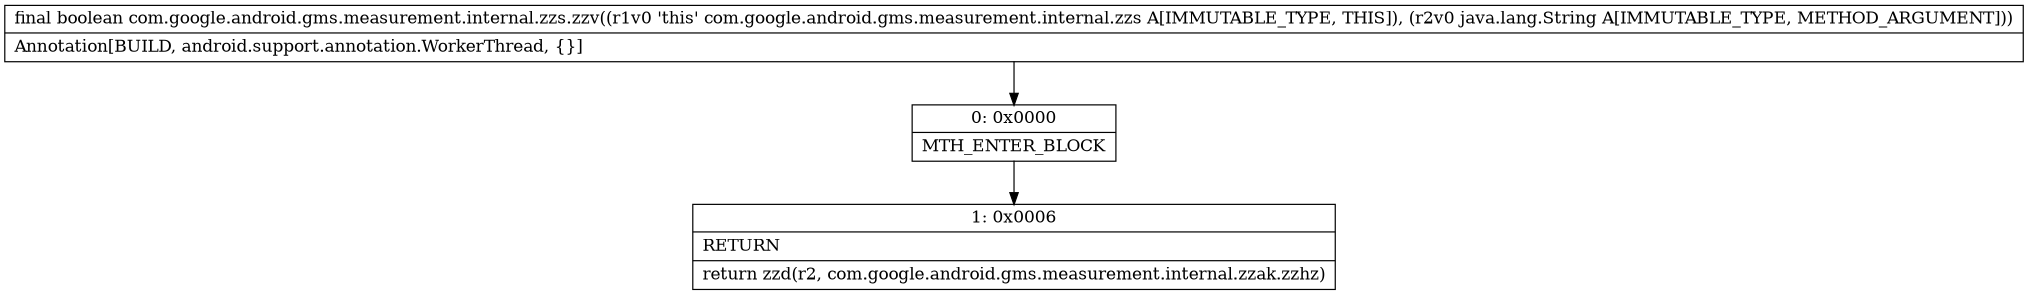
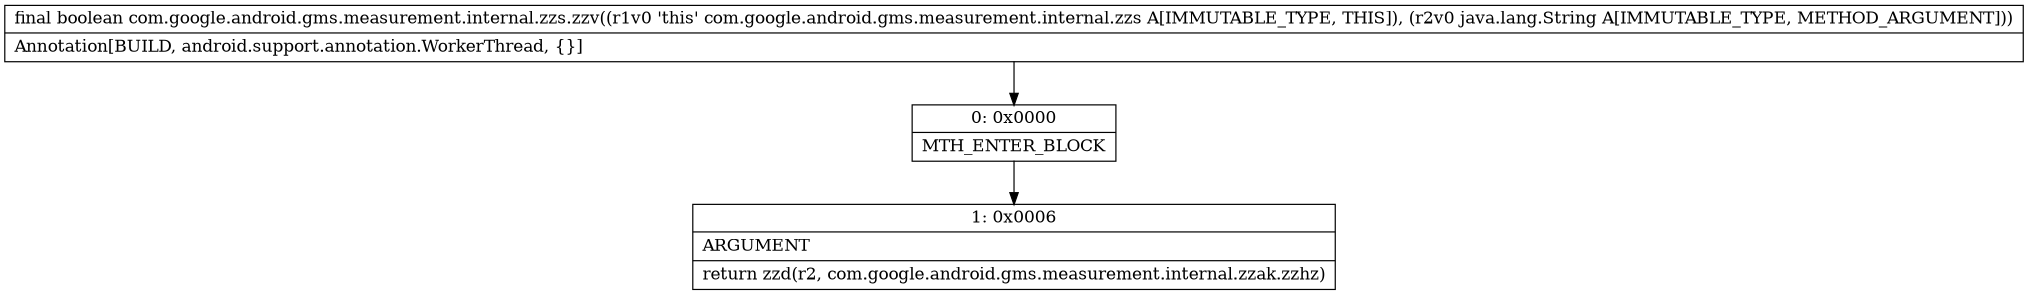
(741, 246) -> (756, 246)
